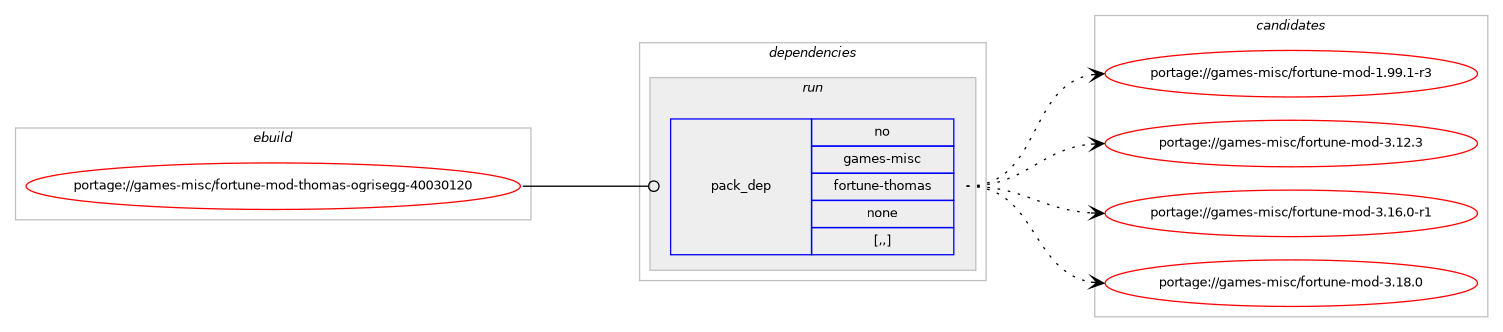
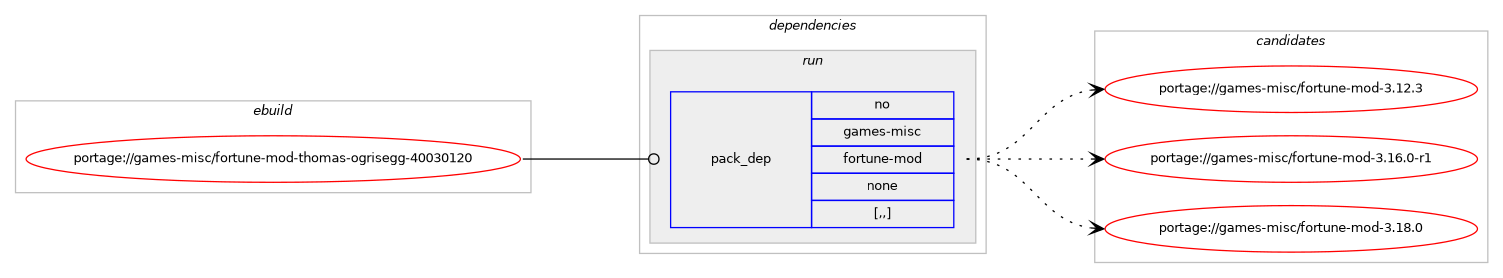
(1291, 74) -> none
(883, 186) -> (883, 159)
